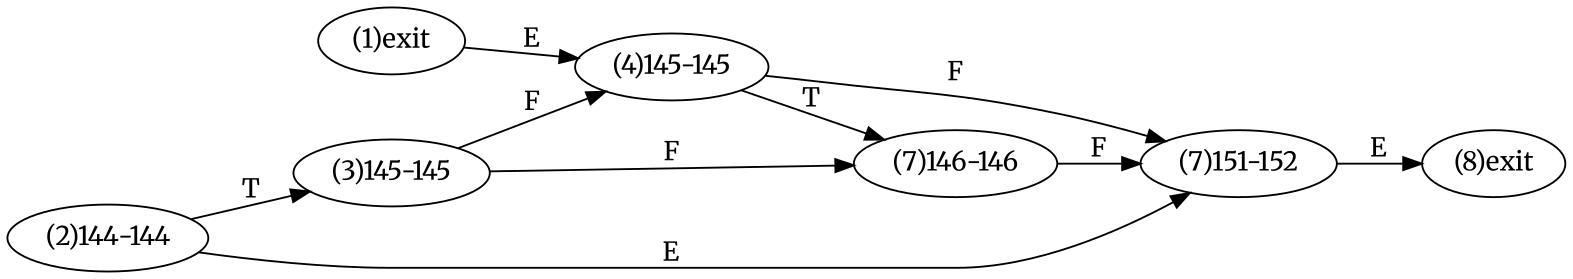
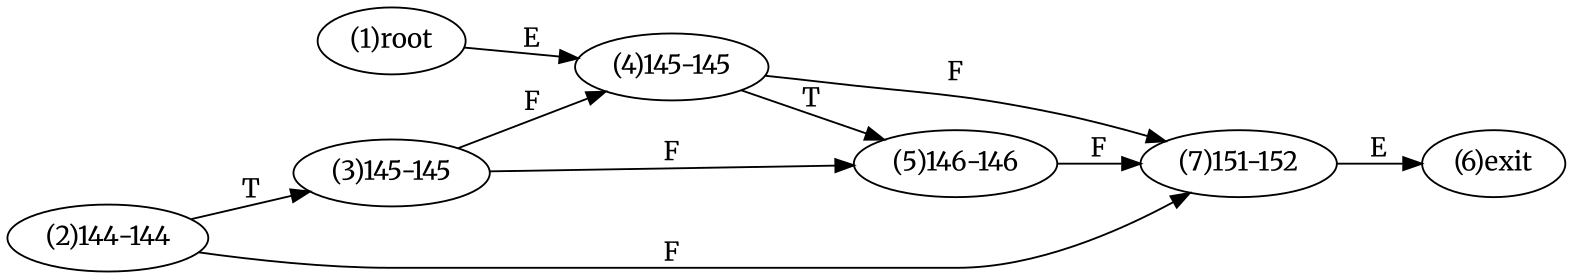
(392, 41) -> (392, 41)
(956, 164) -> (956, 164)
(1494, 164) -> (1494, 164)
(672, 254) -> (672, 254)
